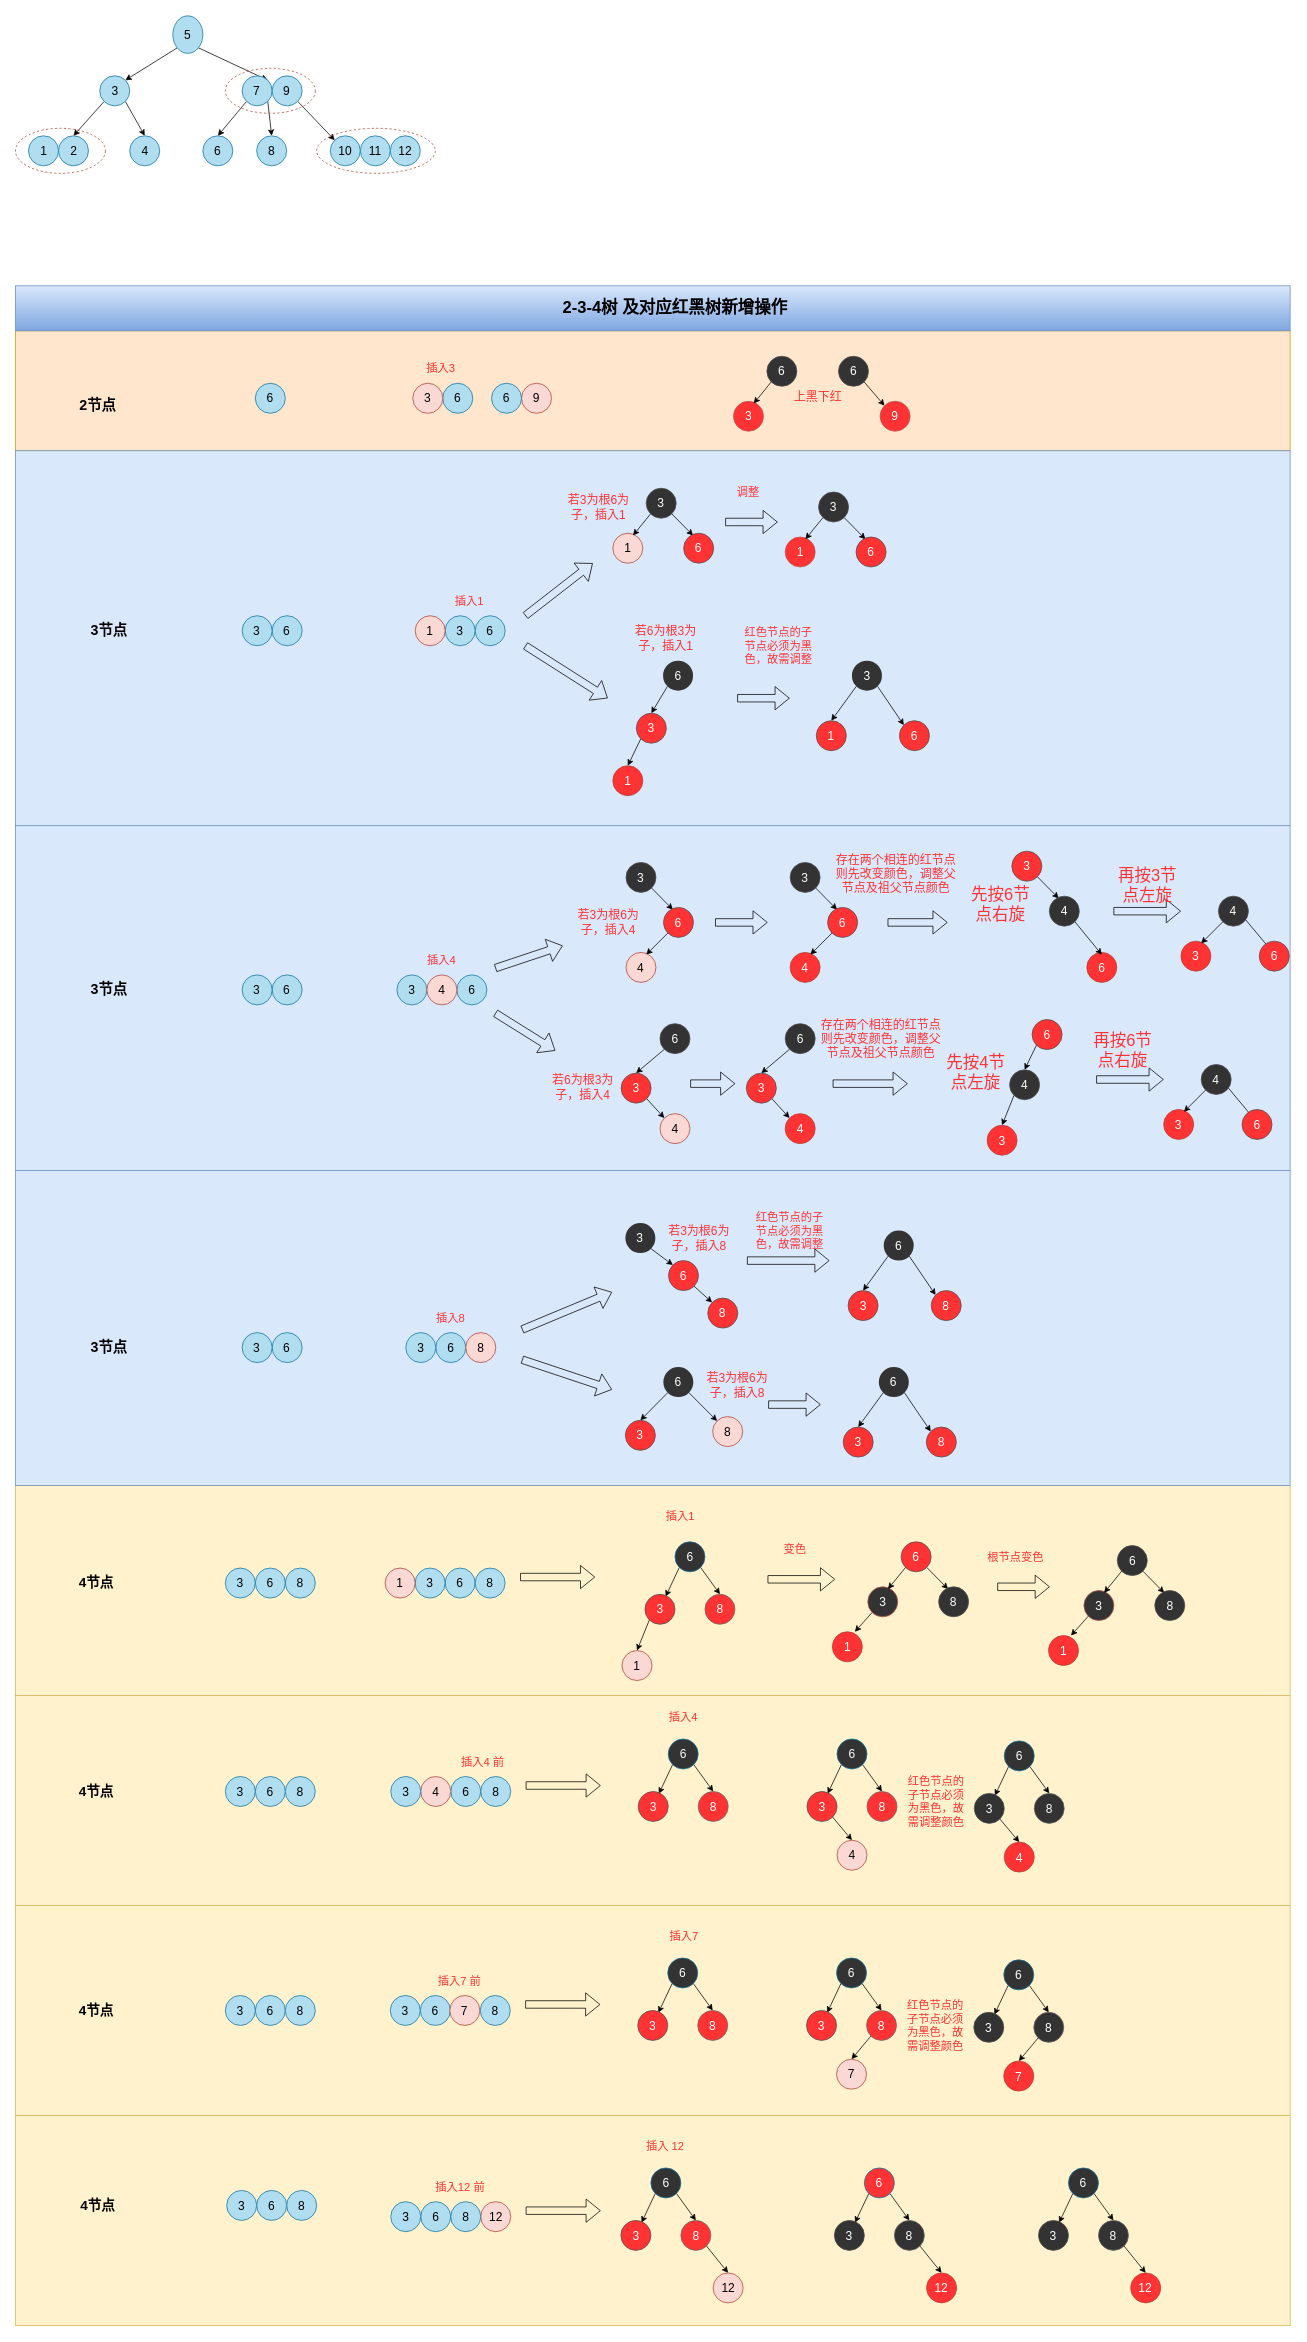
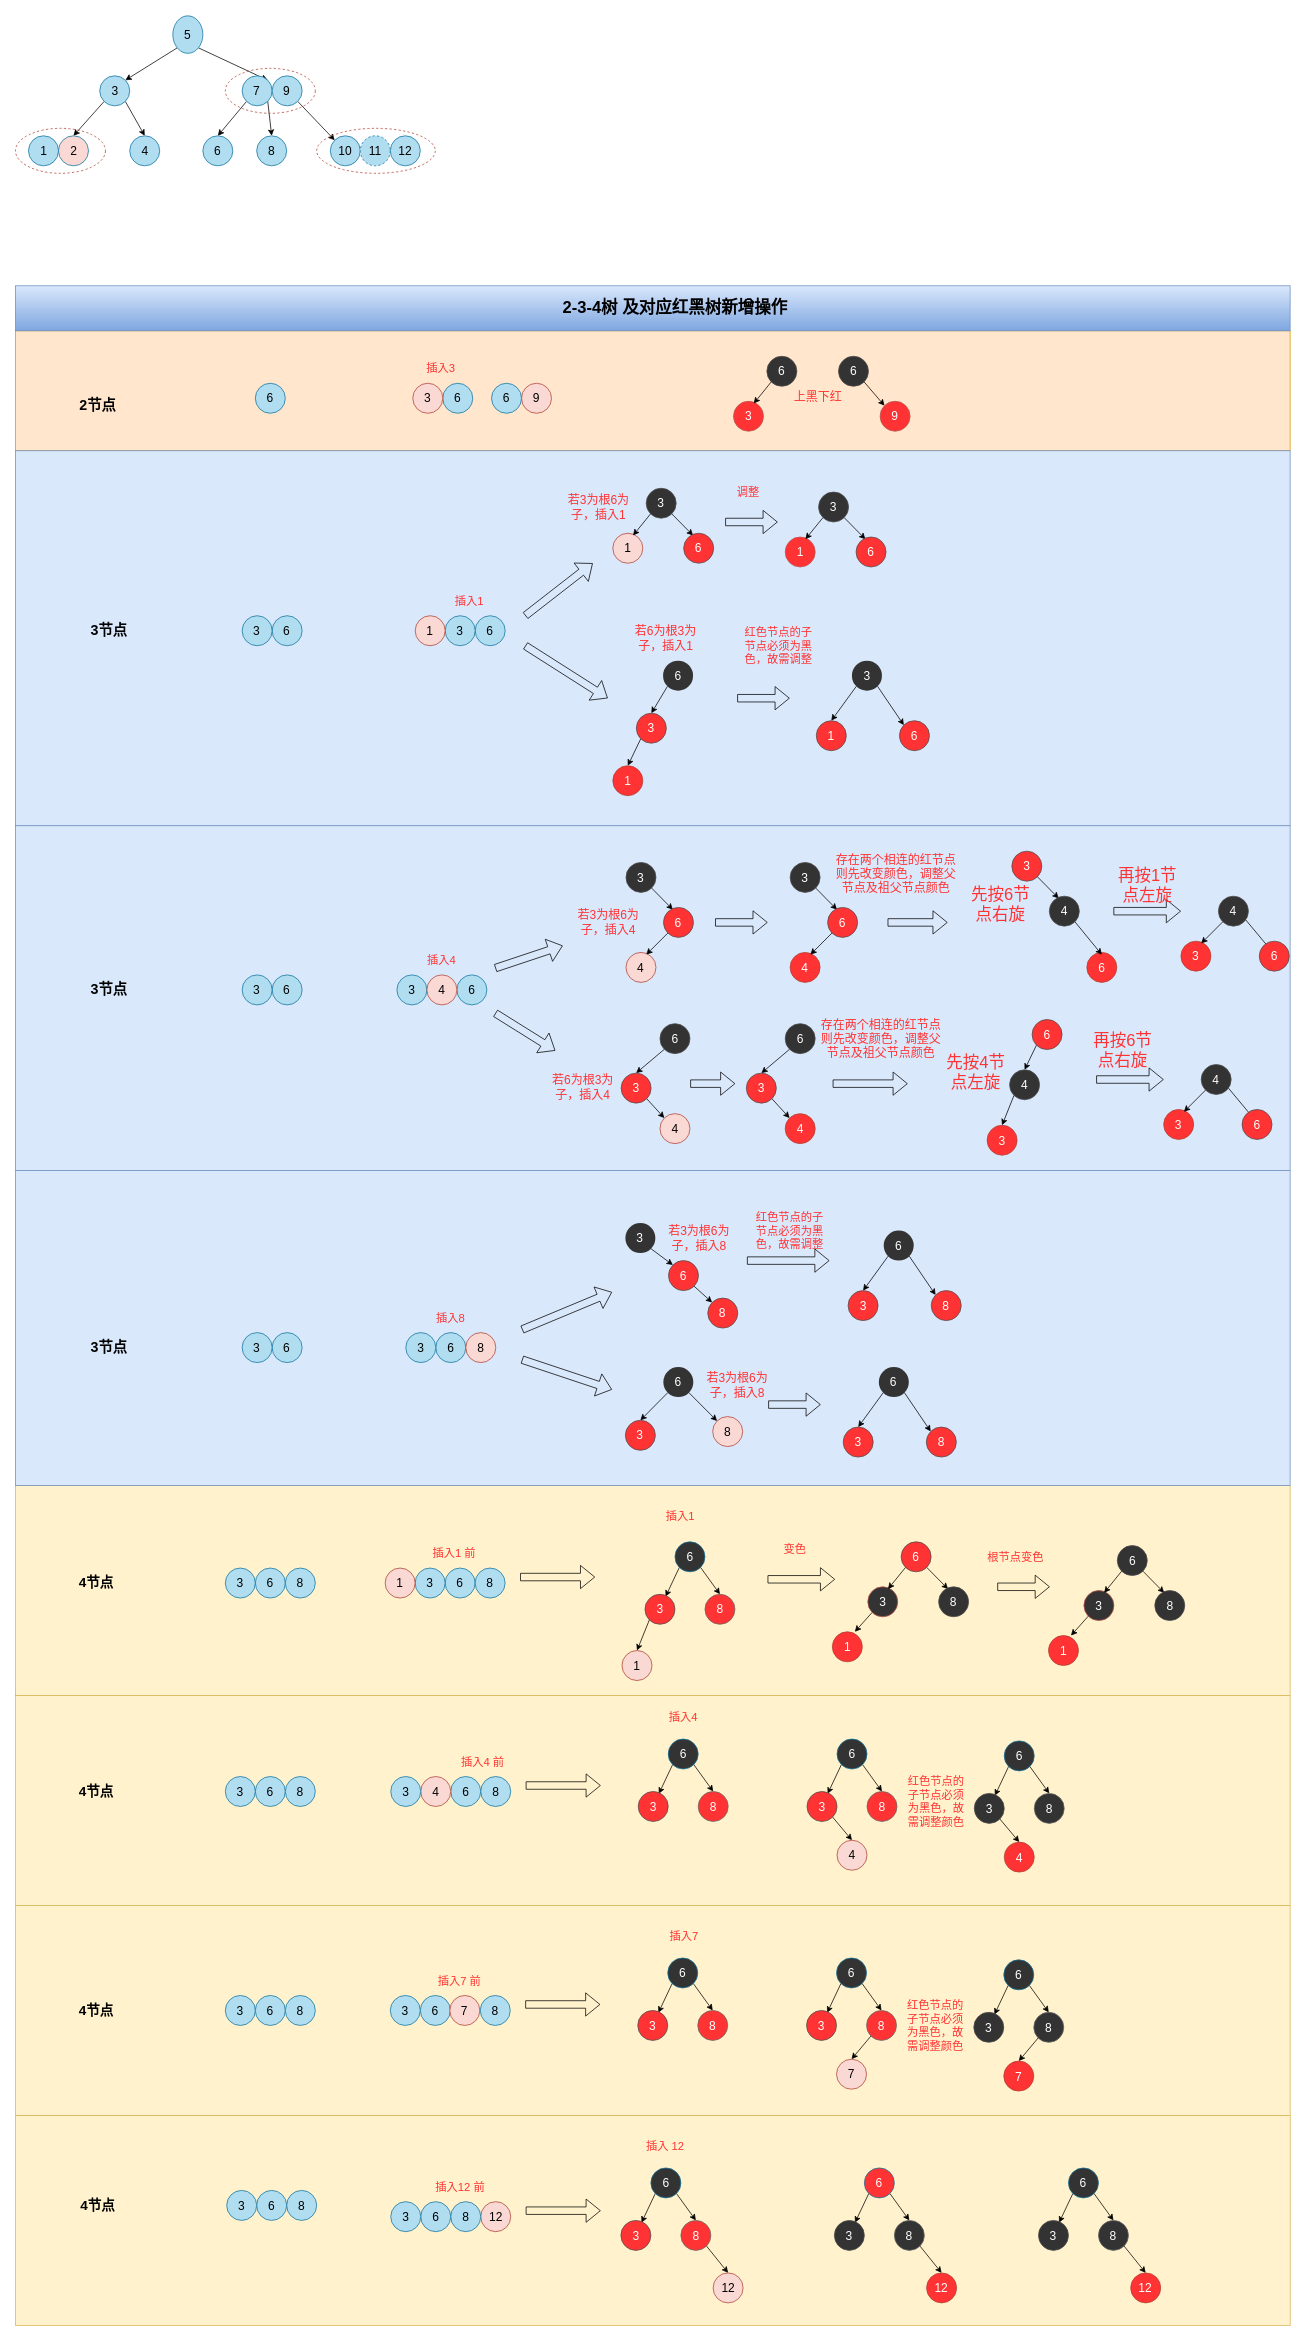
(74, 150) -> (74, 150)
(375, 150) -> (375, 150)
(1148, 885) -> (1148, 885)
none -> (455, 1553)
